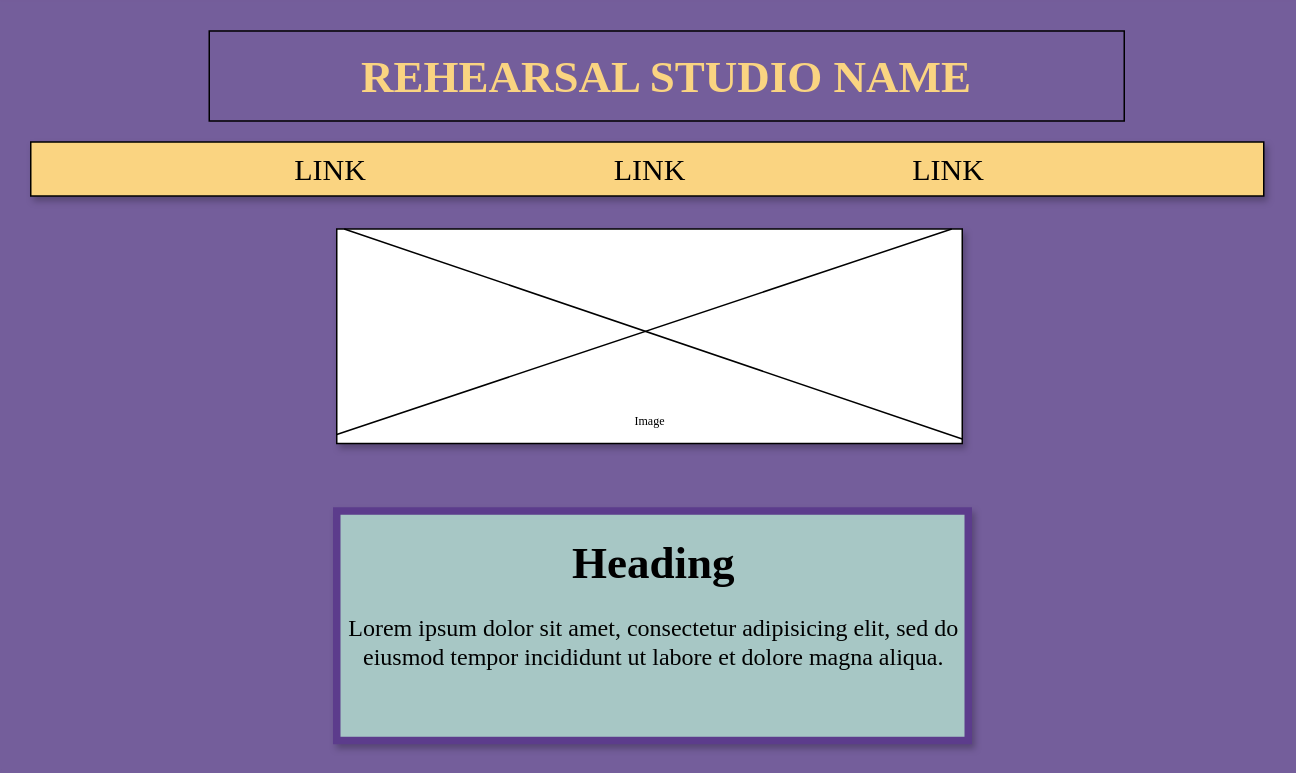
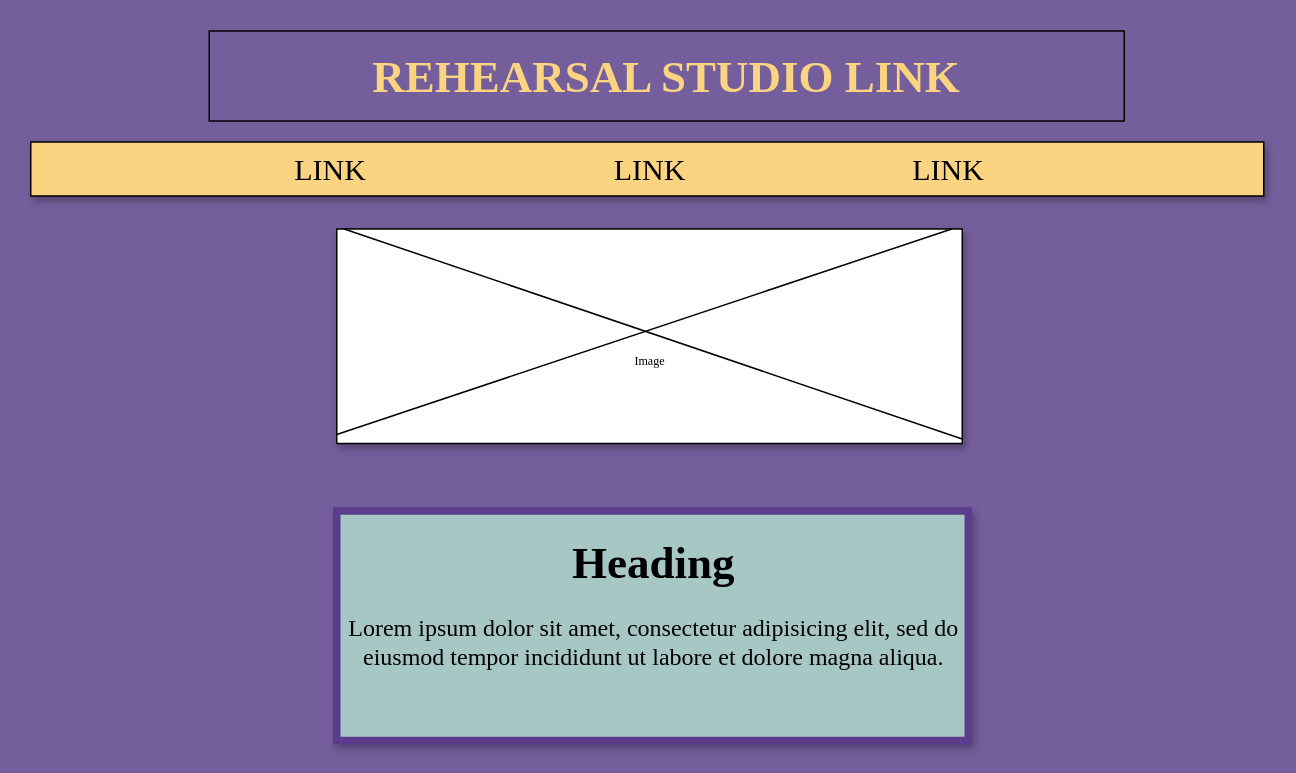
(667, 76) -> (667, 76)
(650, 421) -> (650, 361)
